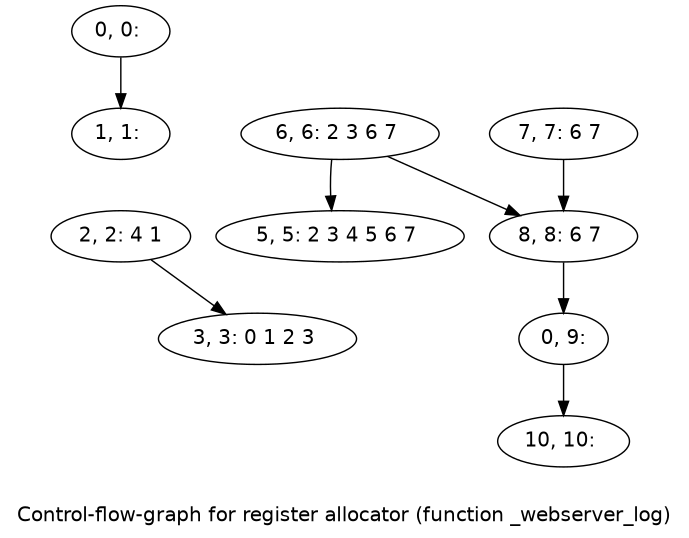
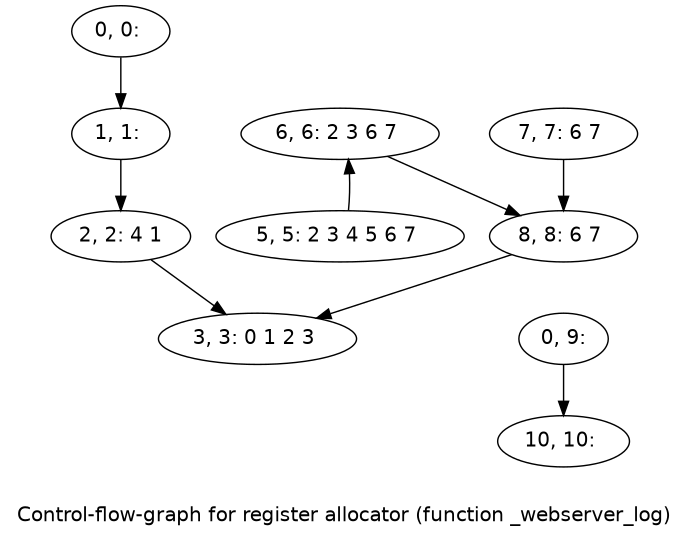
none -> (121, 178)
(331, 178) -> (350, 192)
(564, 281) -> (421, 284)
